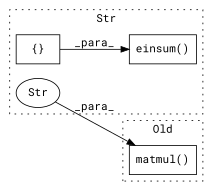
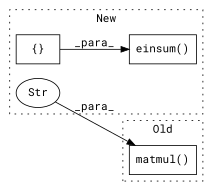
(106, 19) -> (106, 19)
